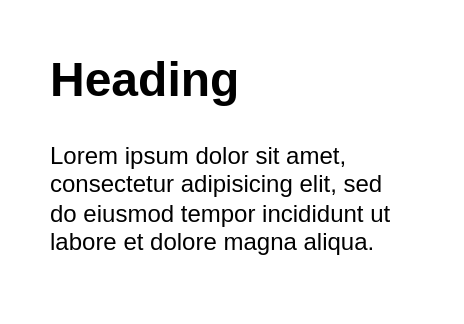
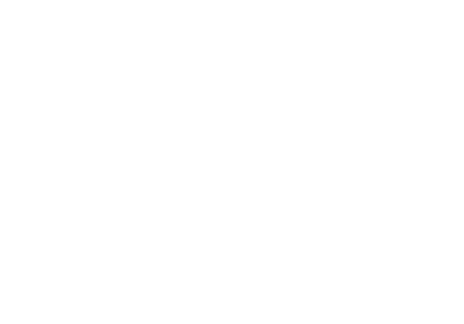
(231, 161) -> none
